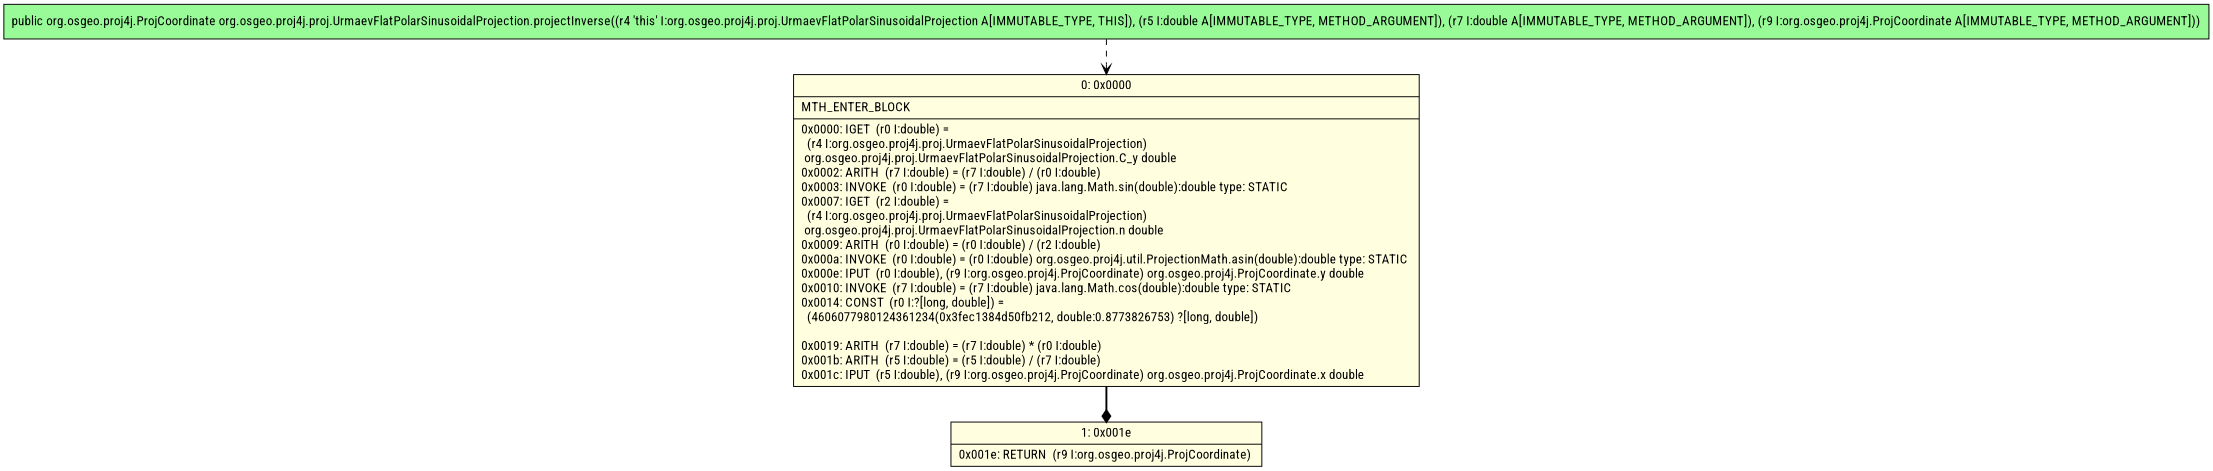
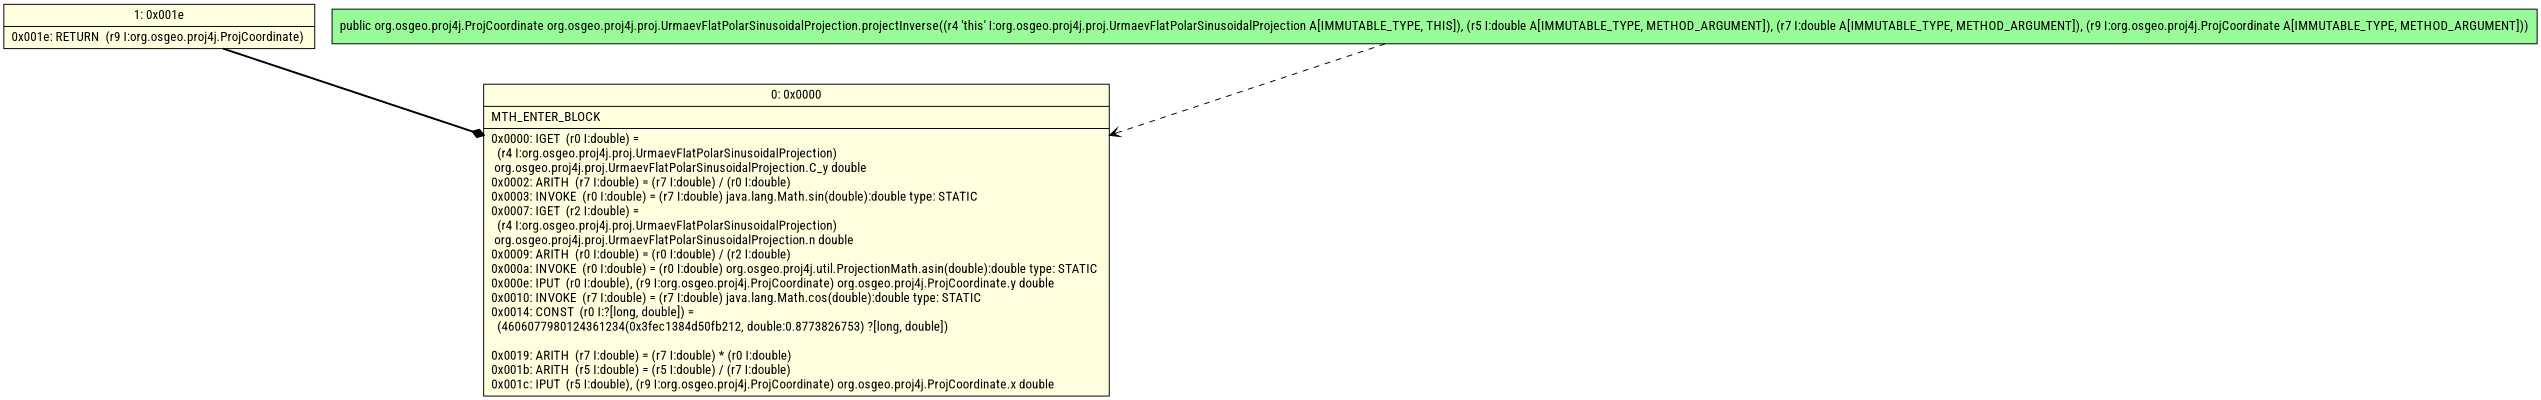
(1106, 398) -> (348, 90)
